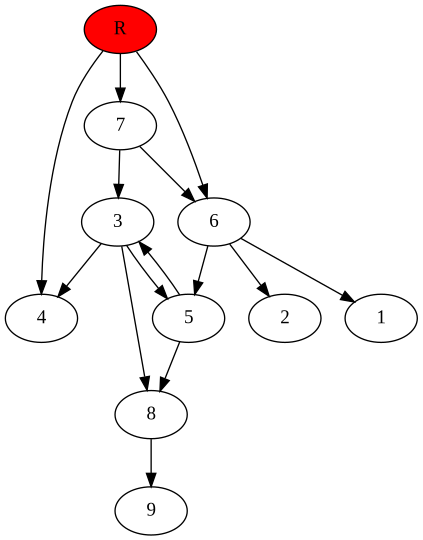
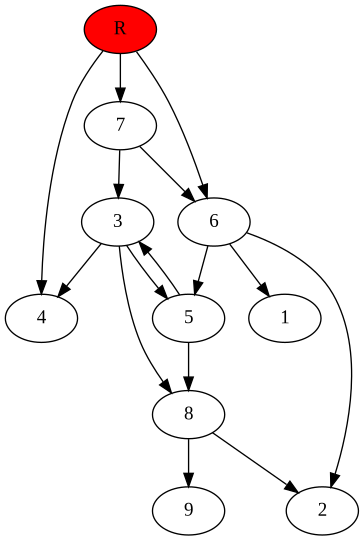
none -> (250, 459)
